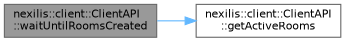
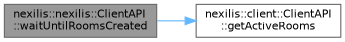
(81, 21) -> (81, 21)
